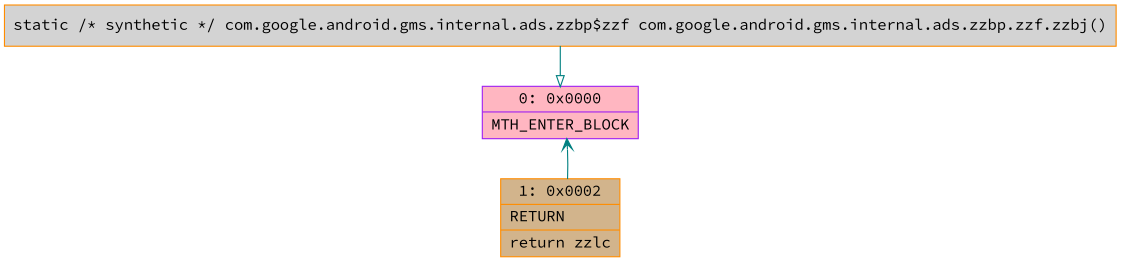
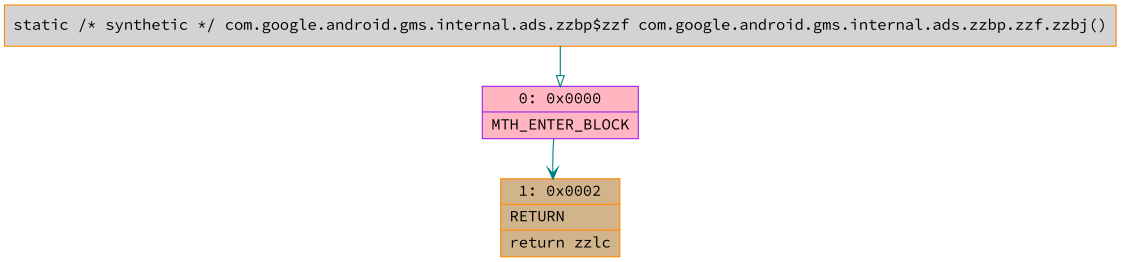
(568, 165) -> (553, 153)
